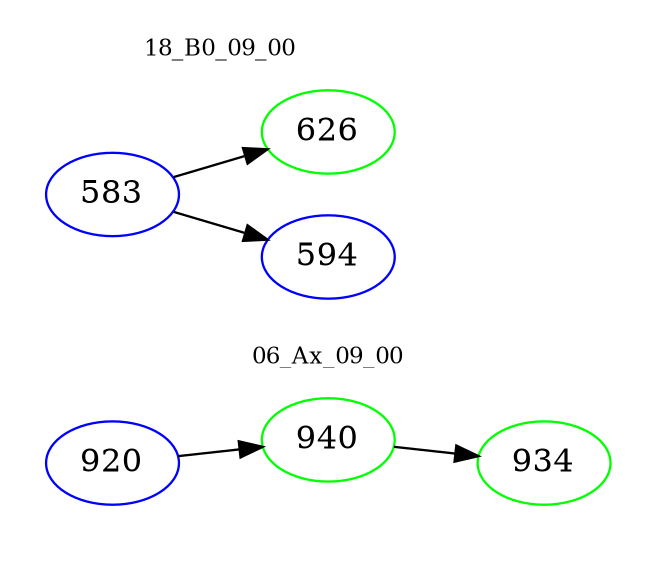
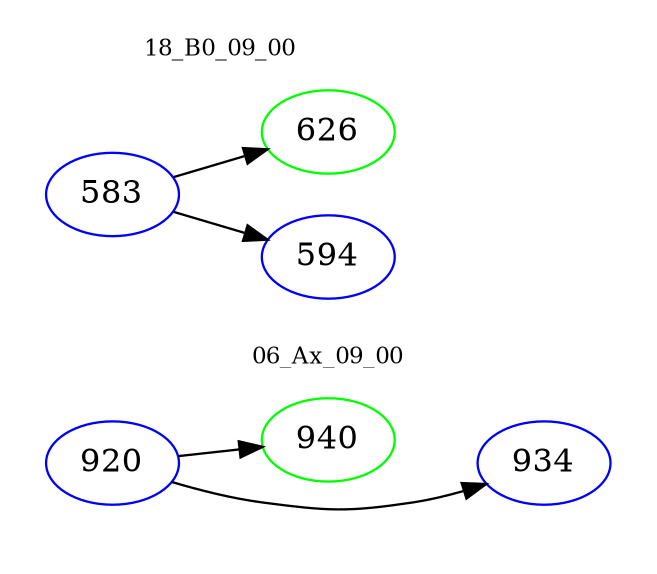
(425, 450) -> (317, 509)
(544, 463) -> (544, 463)
